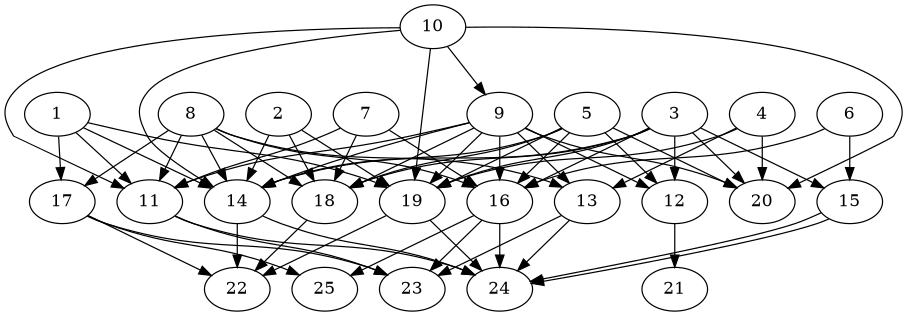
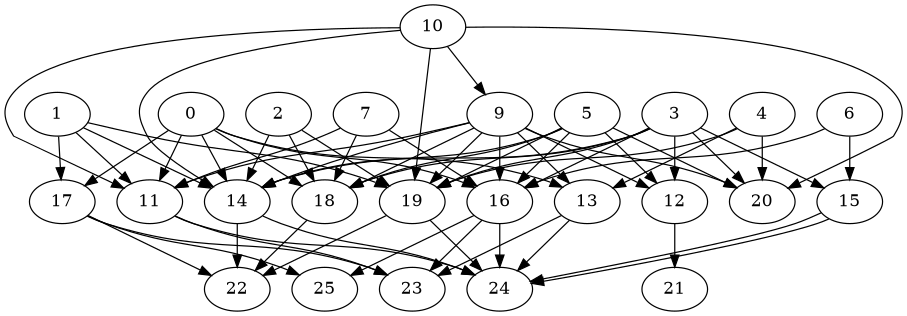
(191, 114) -> (191, 114)
